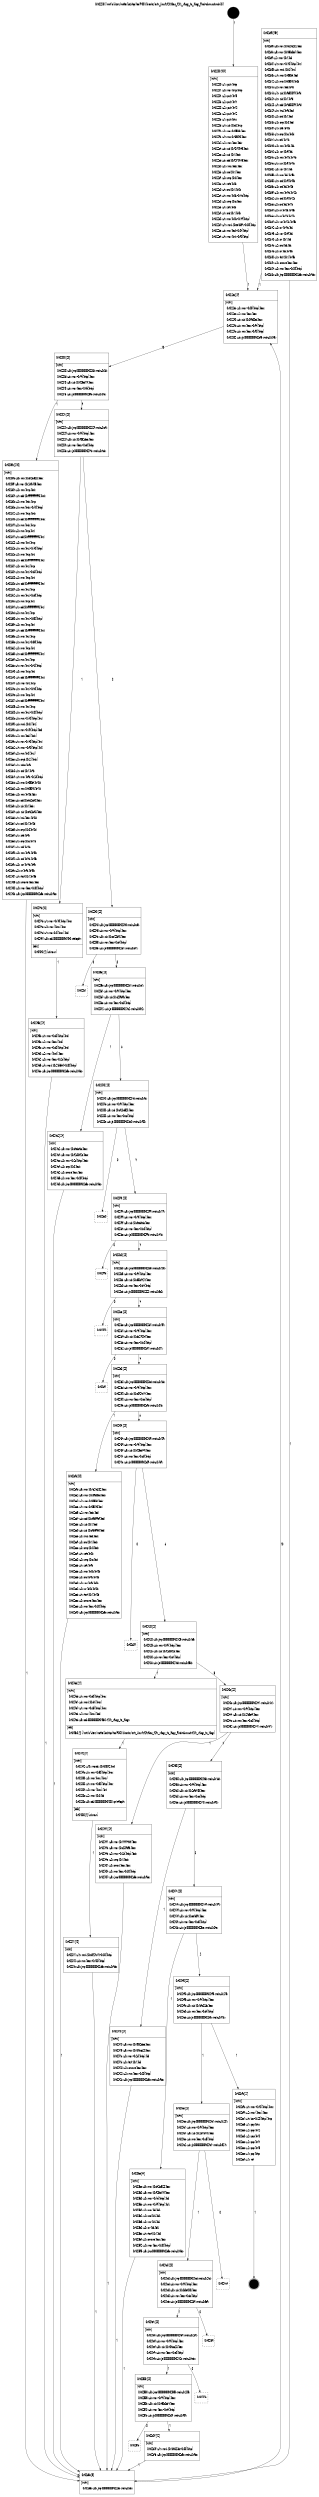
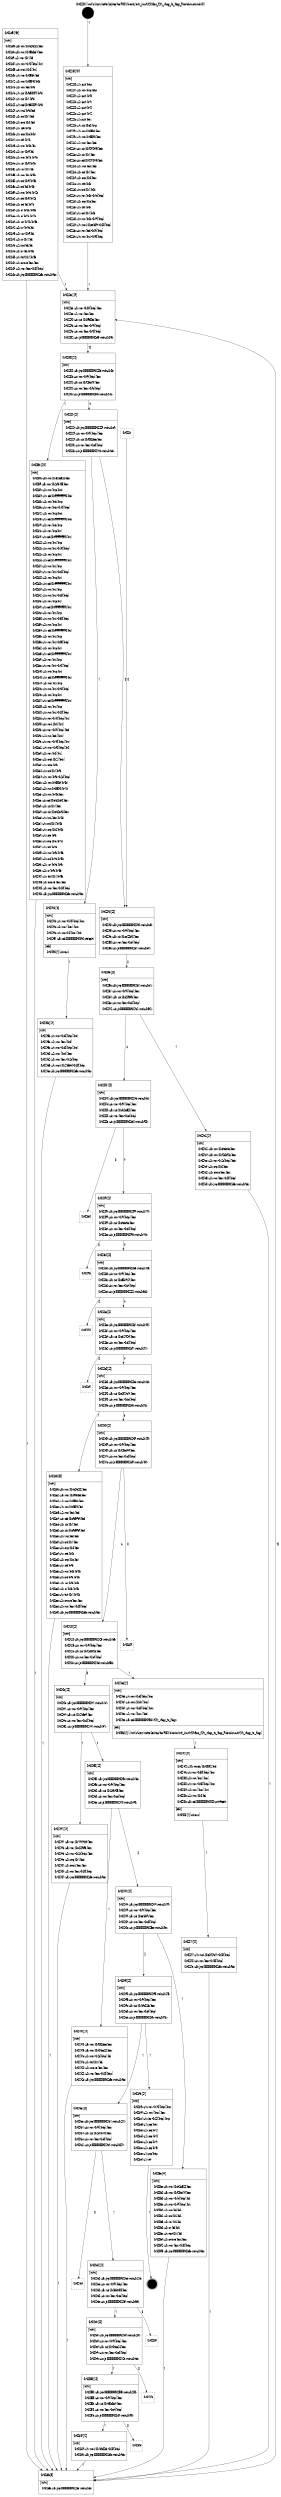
(89, 968) -> (127, 672)
